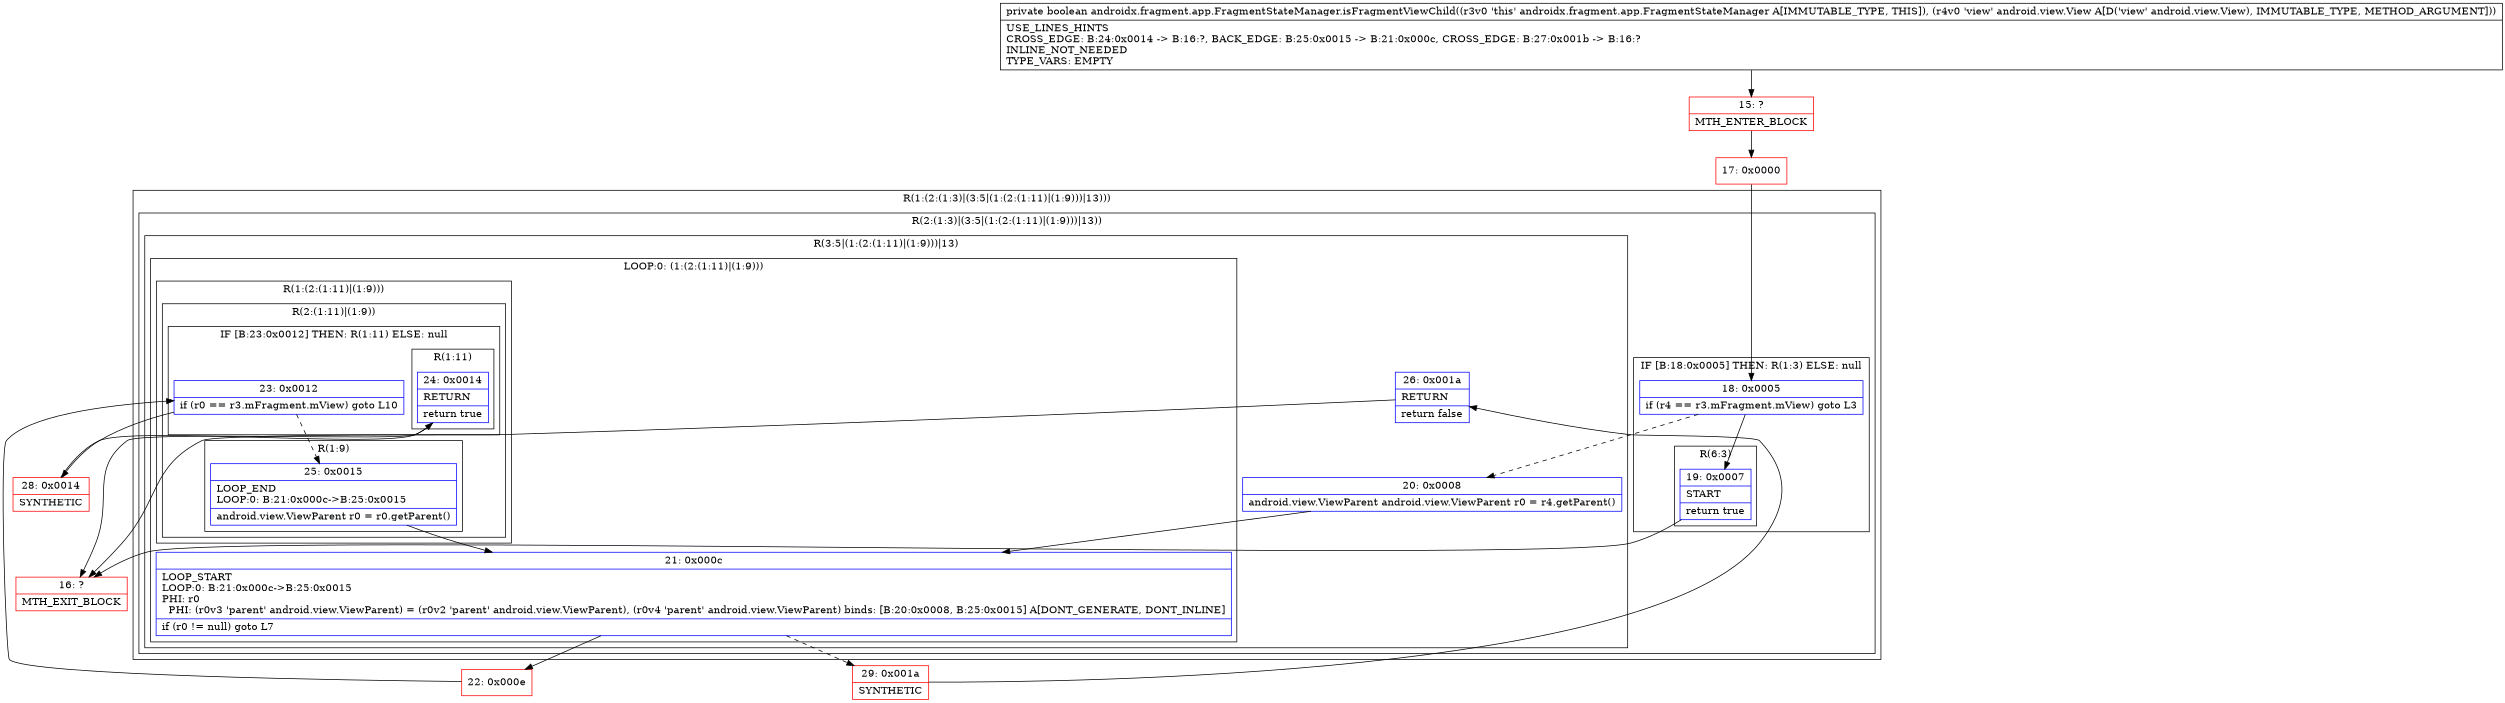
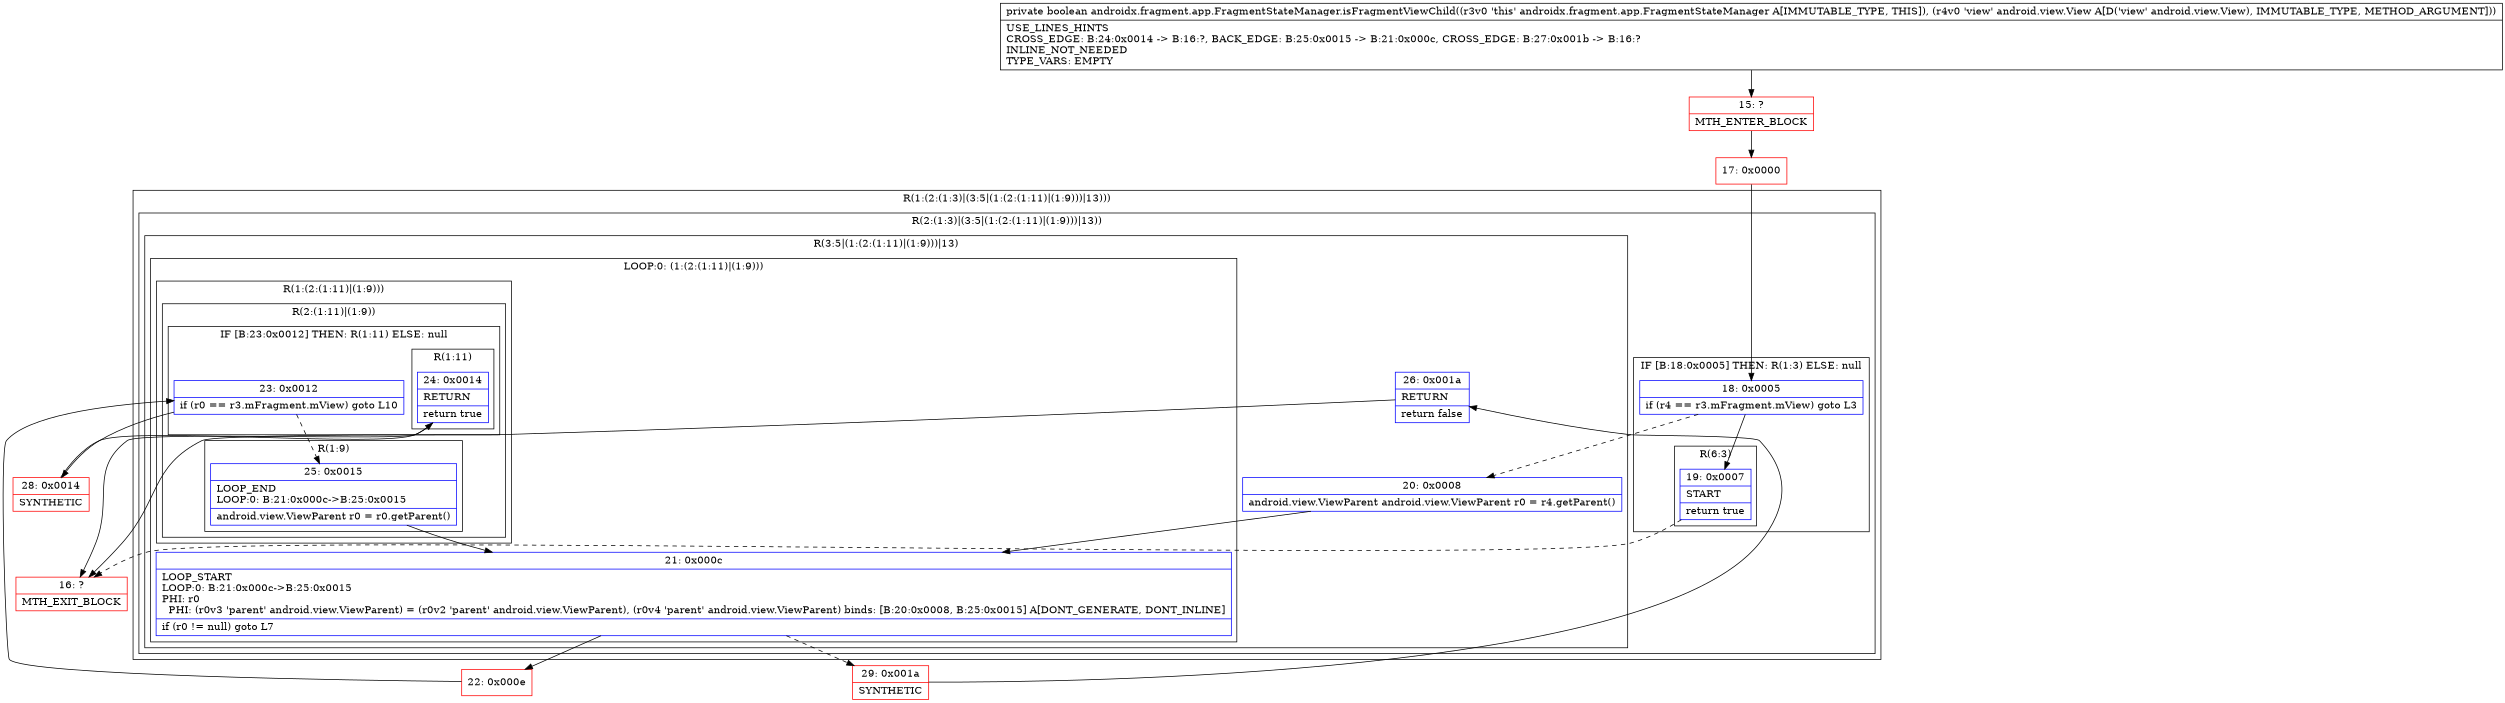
(891, 548) -> (891, 548)
